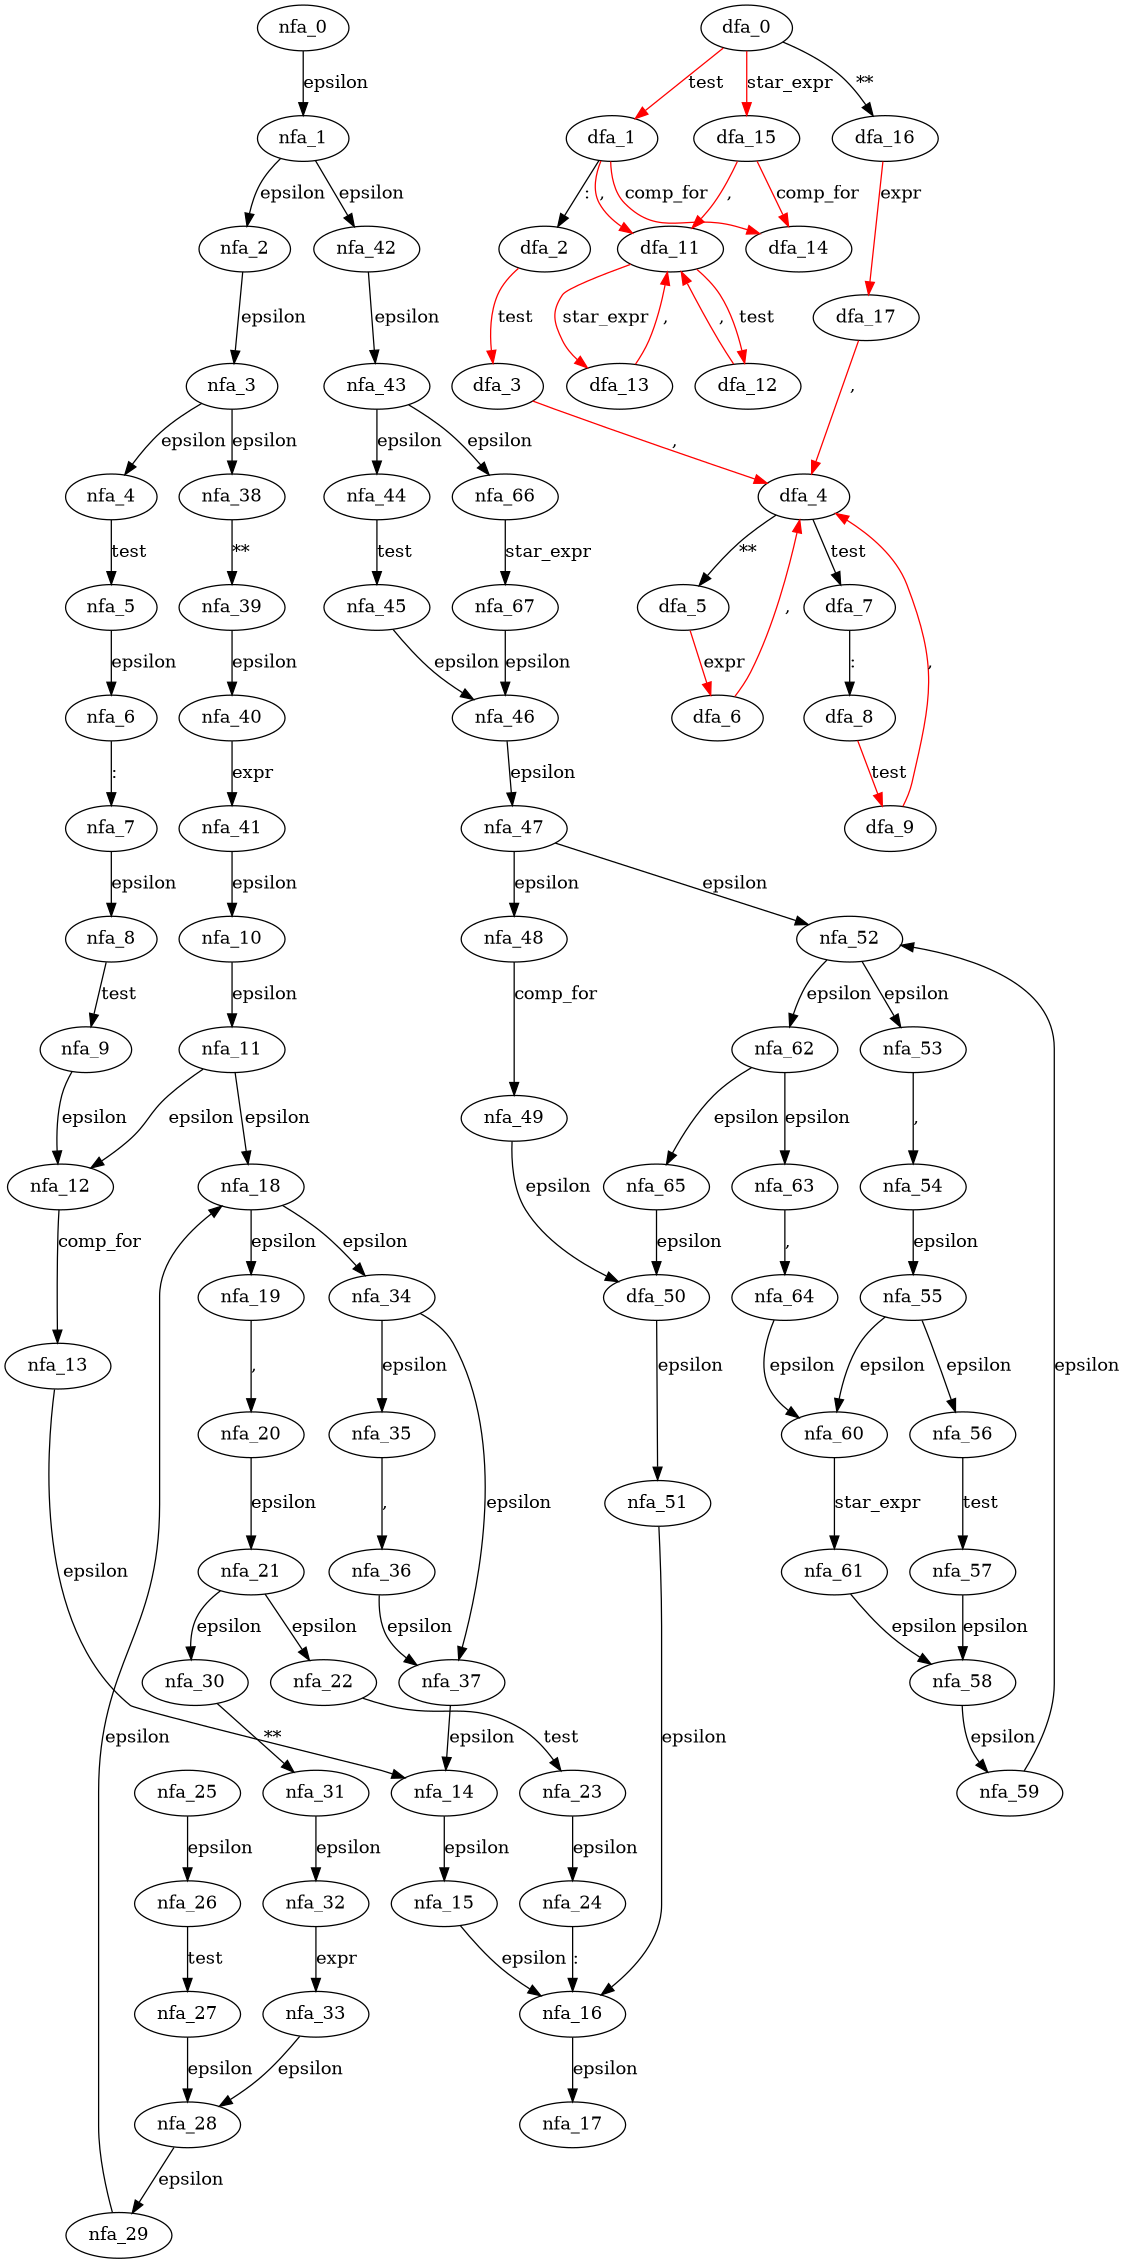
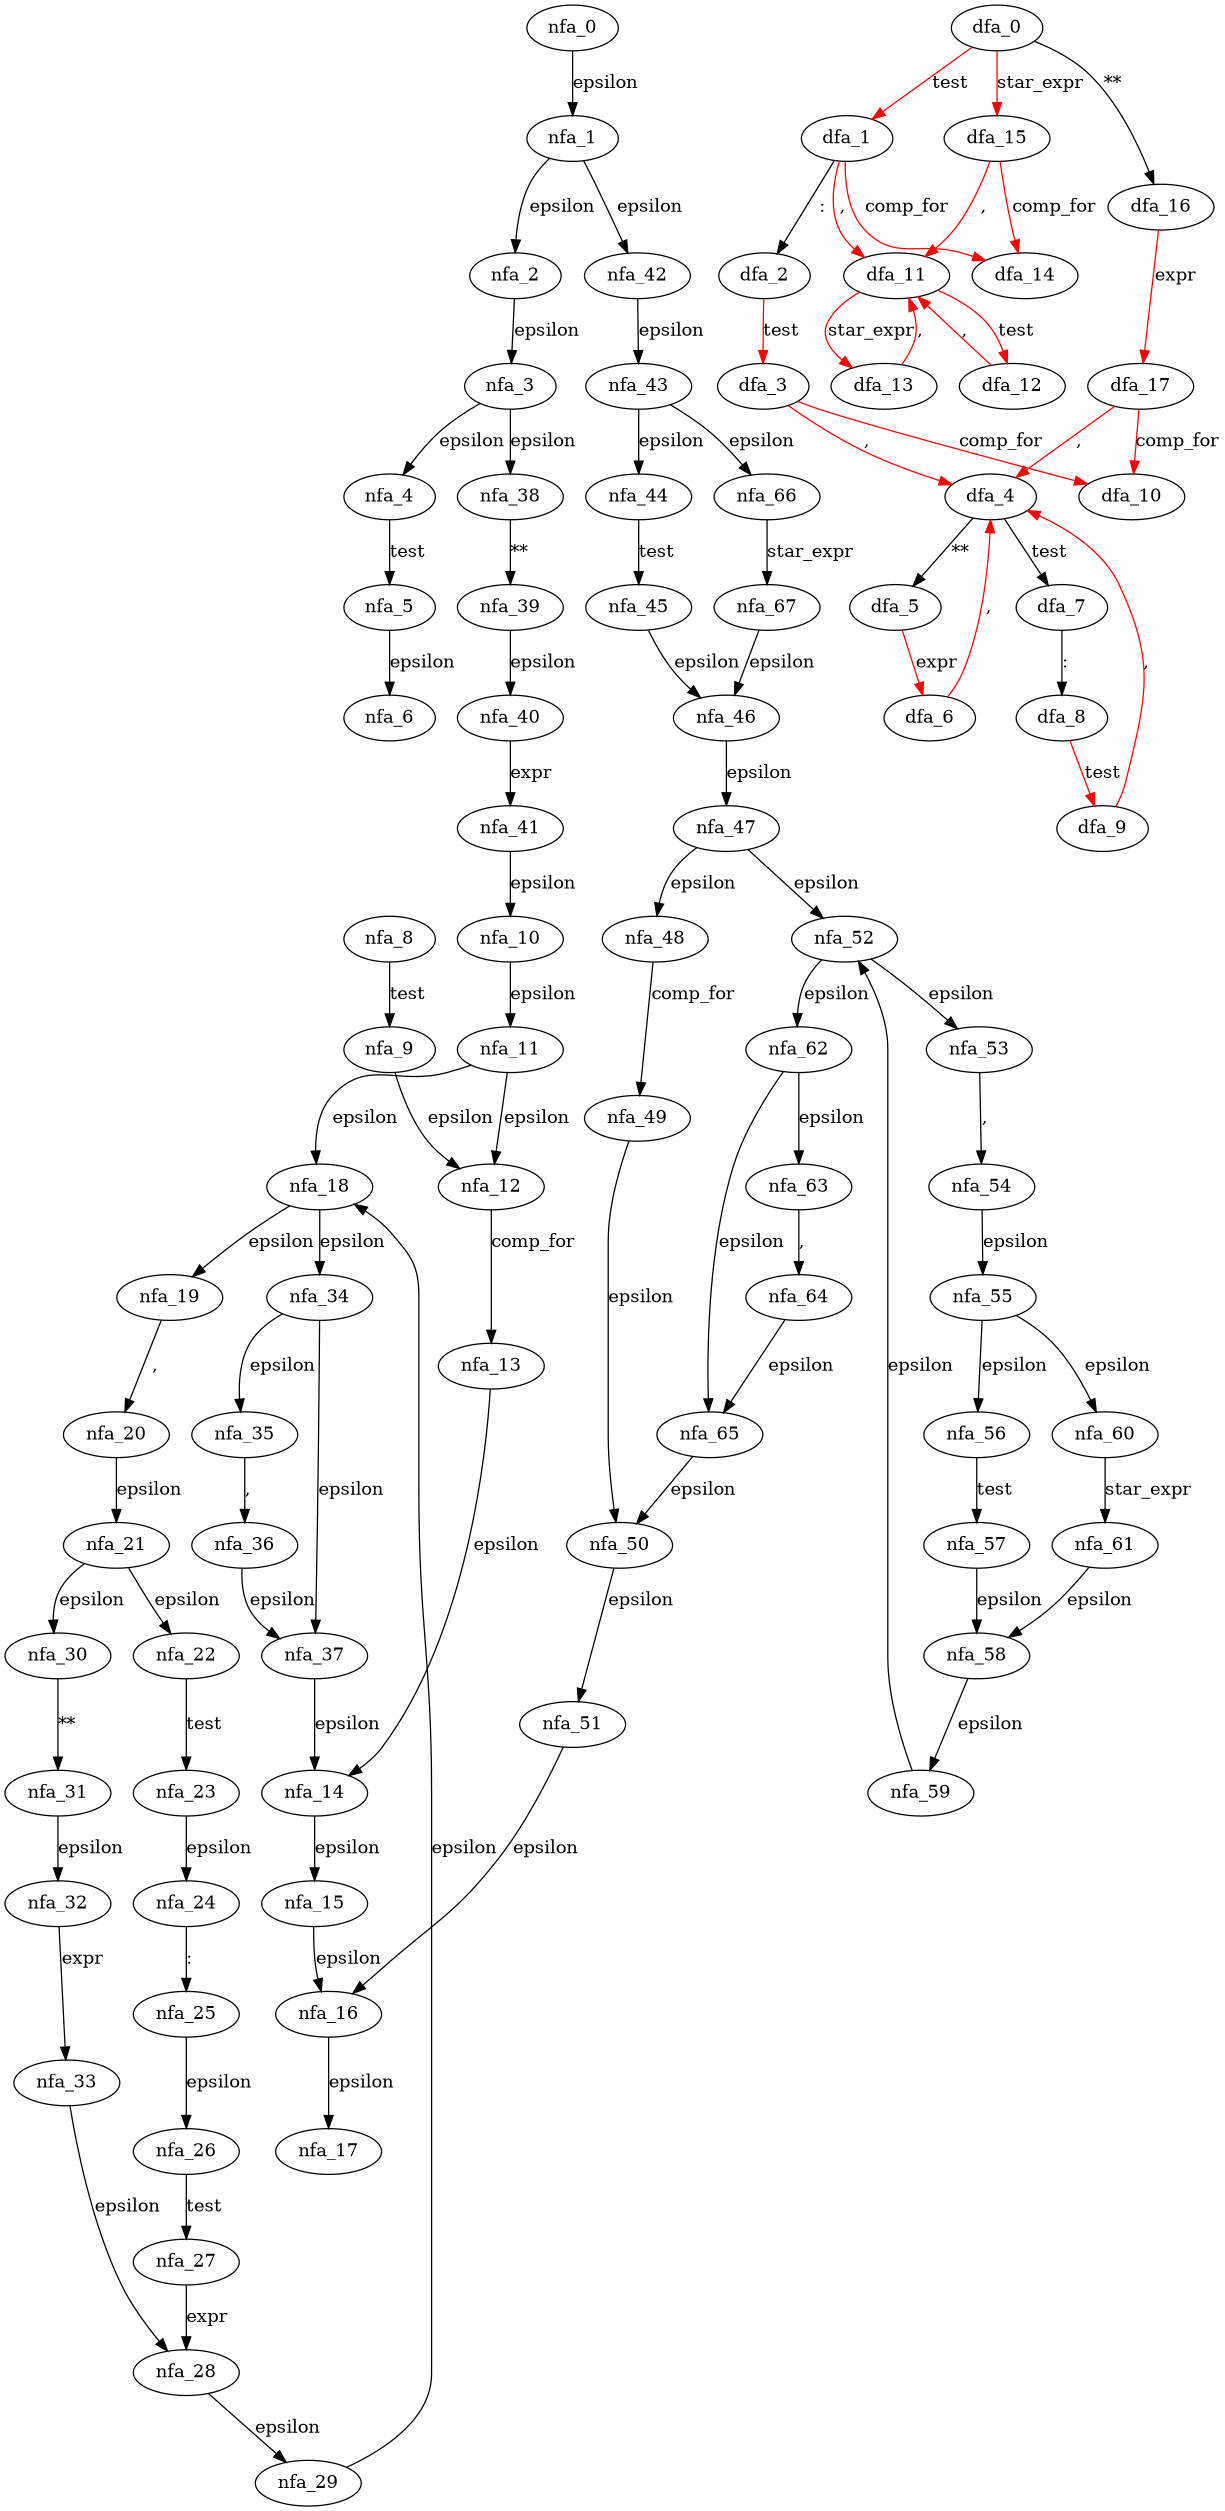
none -> (1132, 497)
(111, 829) -> none
(657, 1298) -> (620, 1545)
(764, 1369) -> (758, 1361)
(573, 1953) -> (186, 1953)
(221, 2070) -> (207, 2317)
